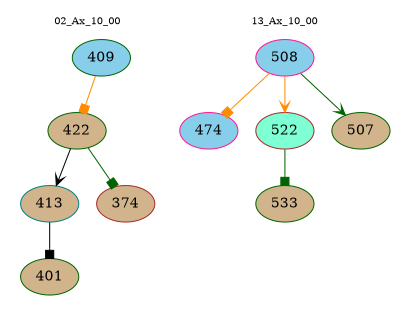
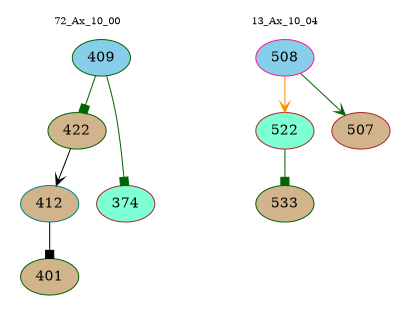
(88, 22) -> (88, 22)
(285, 22) -> (285, 22)
(91, 90) -> (91, 90)
(209, 131) -> none
(361, 131) -> (361, 131)
(99, 163) -> (118, 125)
(50, 204) -> (50, 204)
(126, 204) -> (126, 204)
